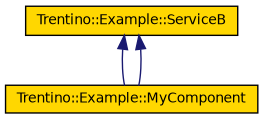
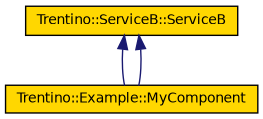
(132, 21) -> (132, 21)
